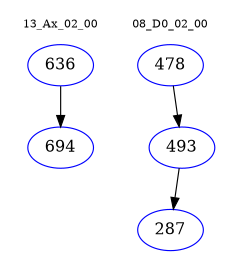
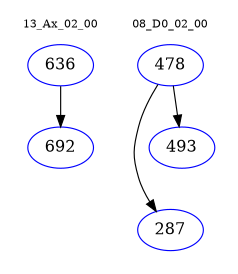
(61, 148) -> (61, 148)
(177, 183) -> (135, 142)
